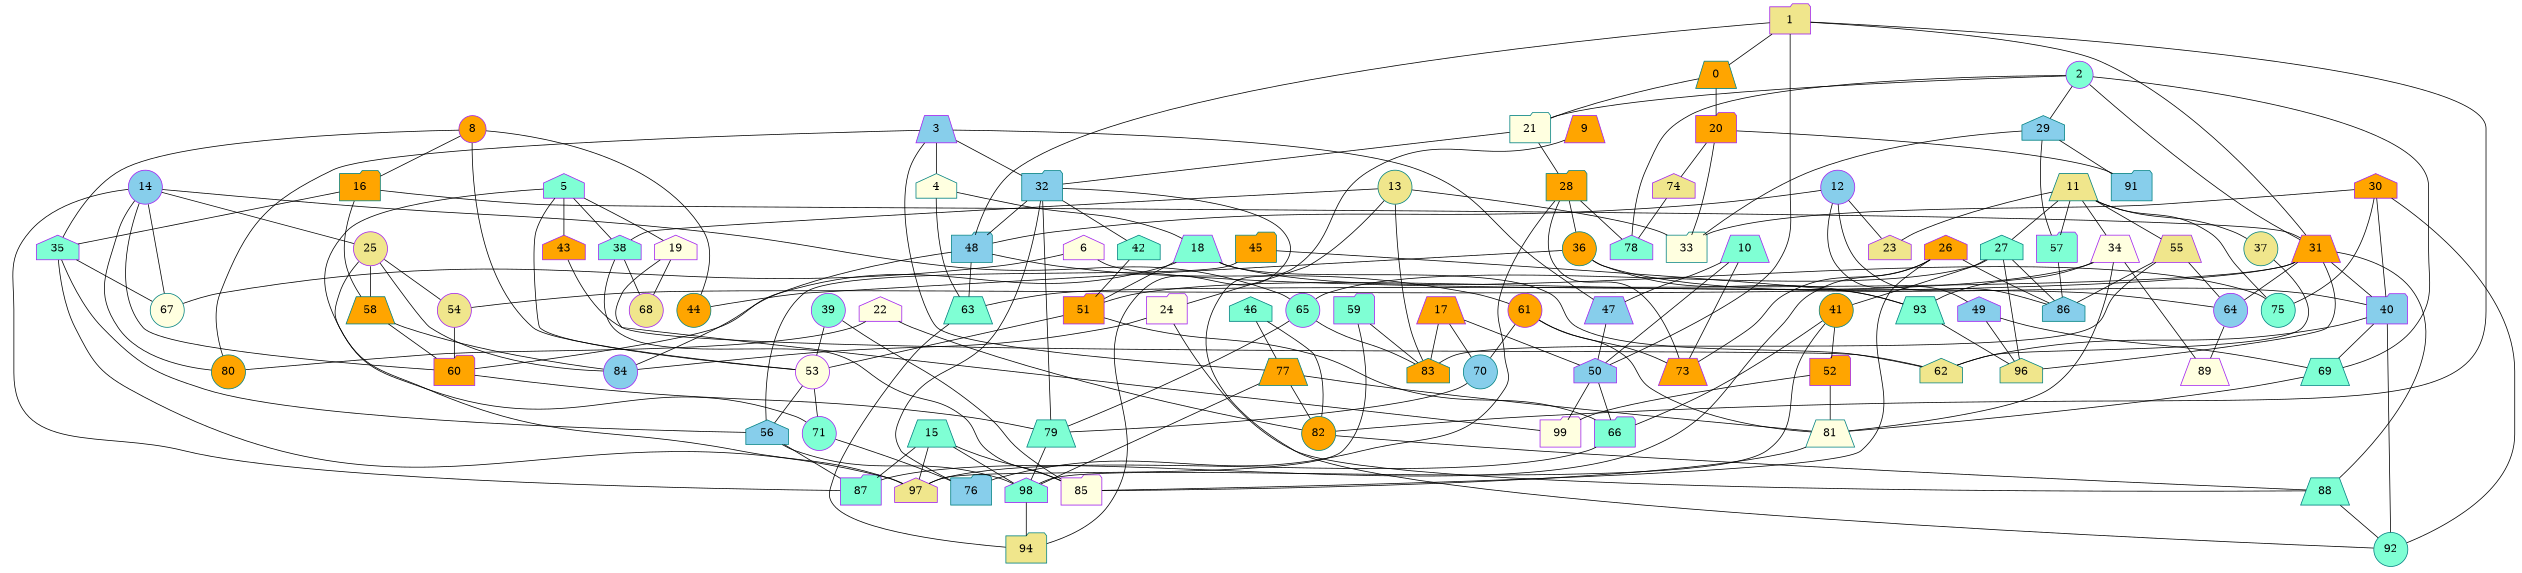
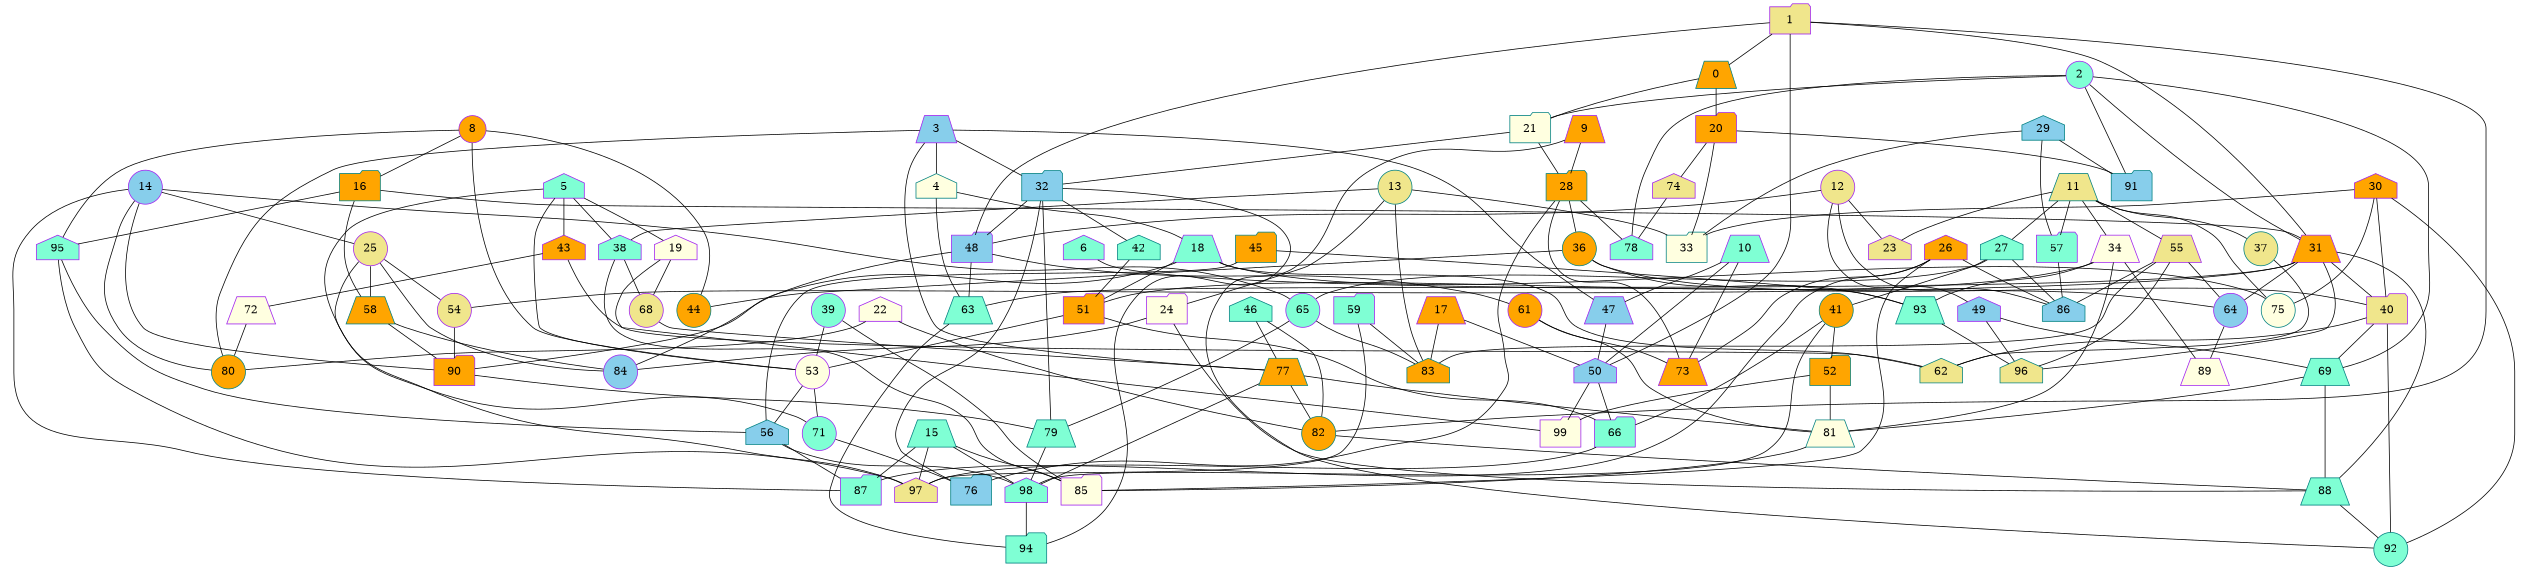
(2061, 102) -> (2105, 130)
none -> (1576, 158)
(1838, 187) -> (1838, 187)
(58, 249) -> (58, 249)
(972, 249) -> (972, 249)
(1084, 249) -> (1084, 249)
(2011, 309) -> (2115, 328)
(167, 310) -> none
none -> (251, 310)
(2278, 310) -> (2278, 310)
(2387, 310) -> (2387, 310)
none -> (1006, 353)
(454, 372) -> (454, 372)
(1480, 372) -> none
(1830, 372) -> (1830, 372)
none -> (2325, 432)
(1026, 549) -> (1026, 549)
